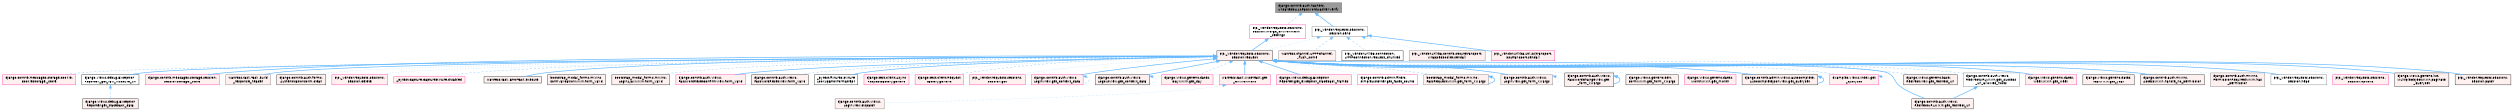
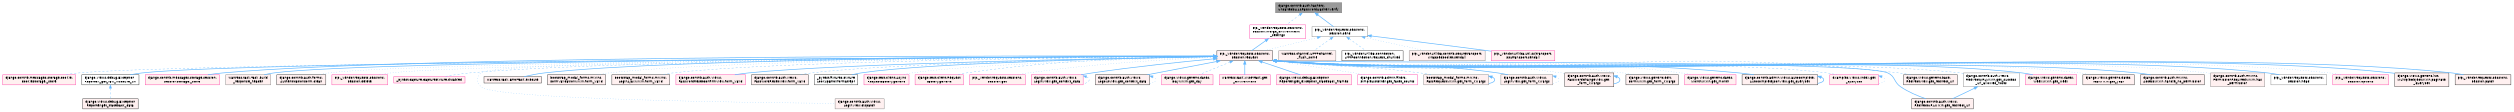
(1054, 97) -> (479, 84)
